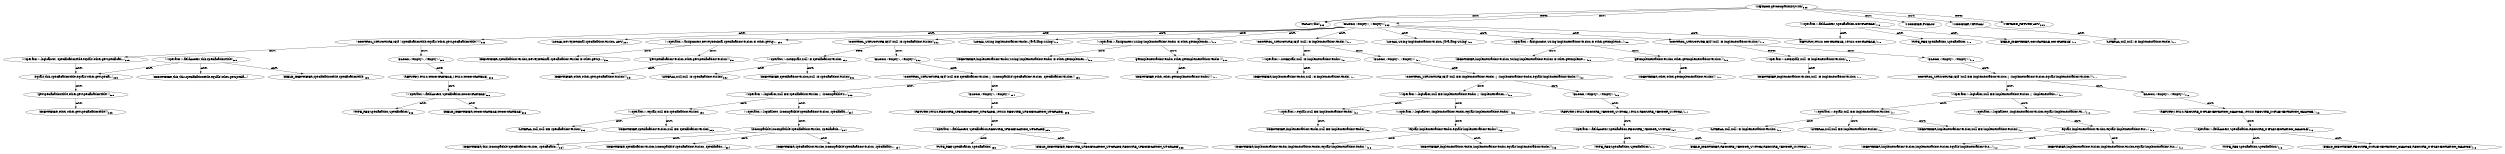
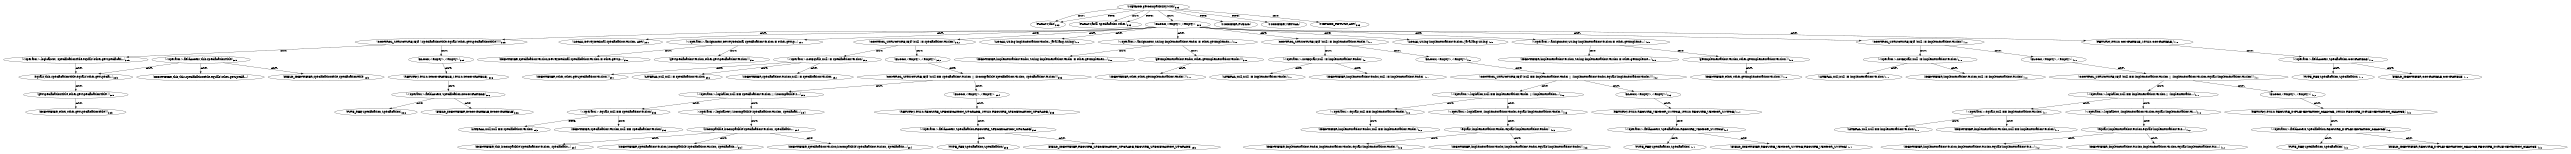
(1869, 16) -> (1204, 16)
(1912, 16) -> (1236, 16)
(1959, 16) -> (1276, 16)
none -> (1105, 25)
(1840, 32) -> (2234, 51)
(2049, 32) -> (1292, 68)
(860, 51) -> (880, 51)
(1772, 51) -> (1924, 51)
(643, 68) -> (702, 68)
(620, 121) -> (573, 121)
(1801, 121) -> (1888, 68)
